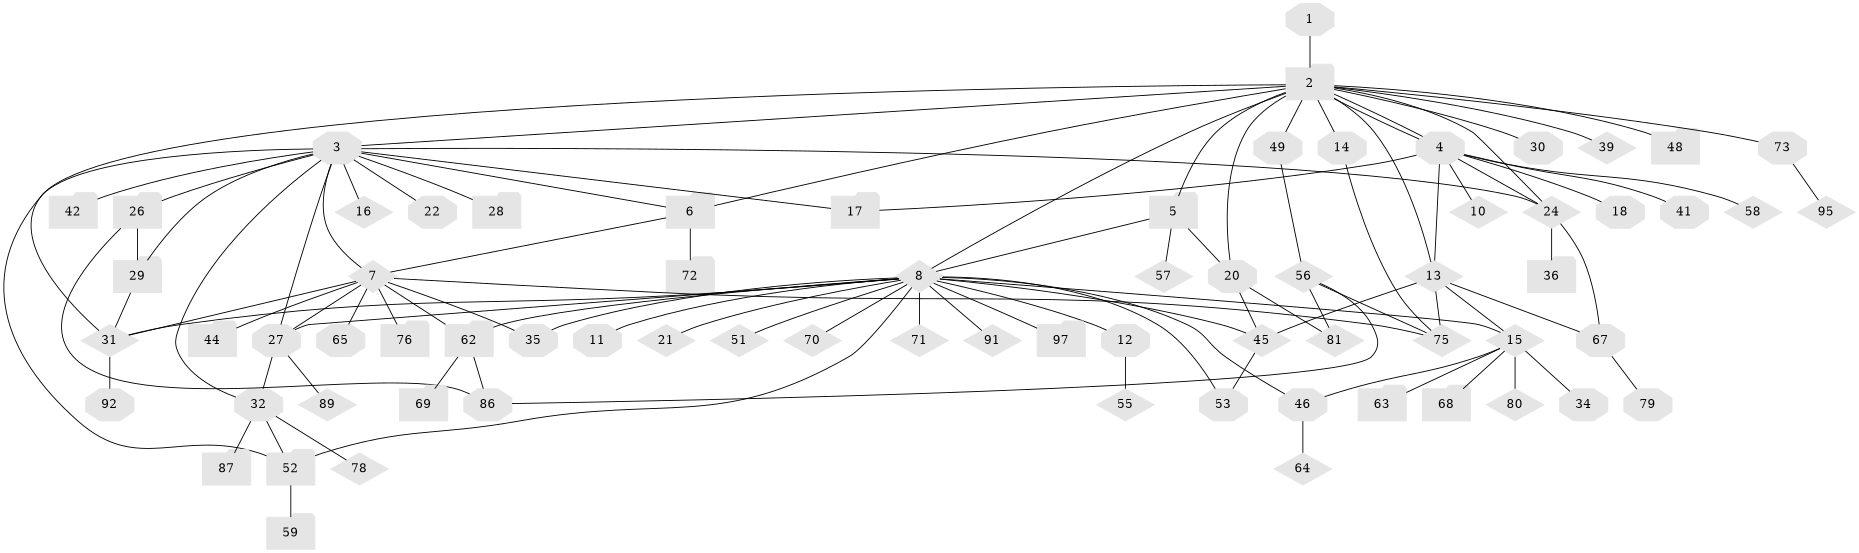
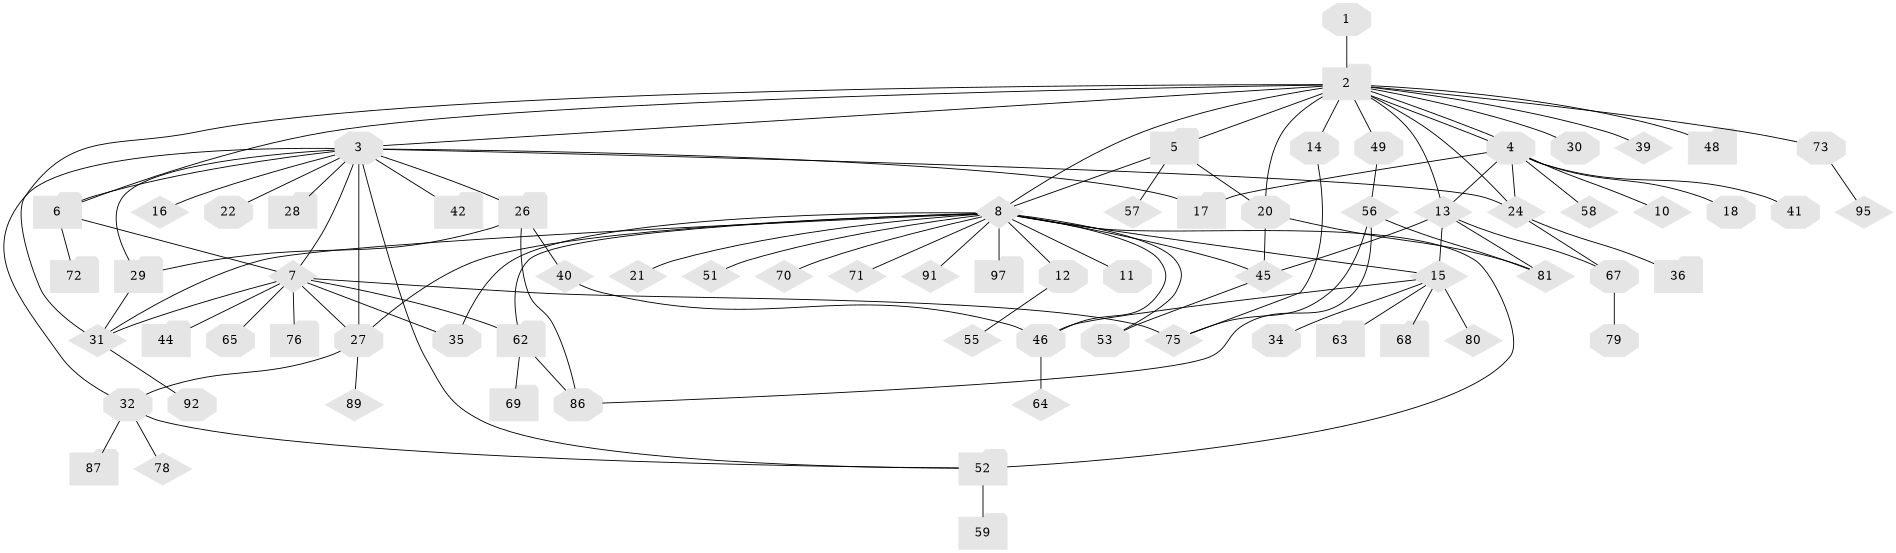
none -> (565, 276)
(1438, 308) -> (1495, 244)
